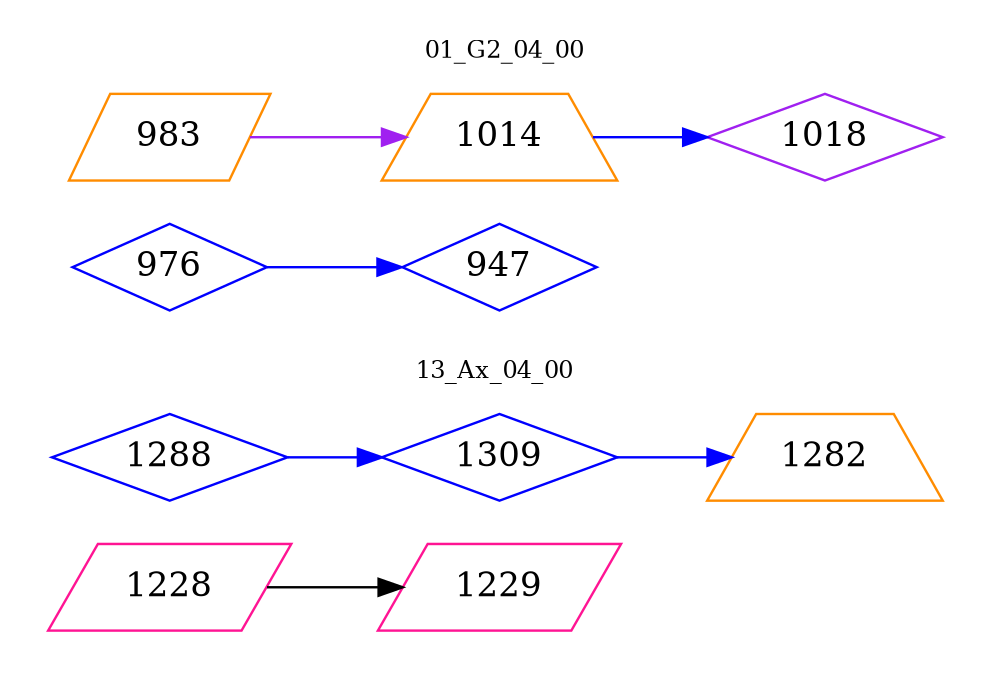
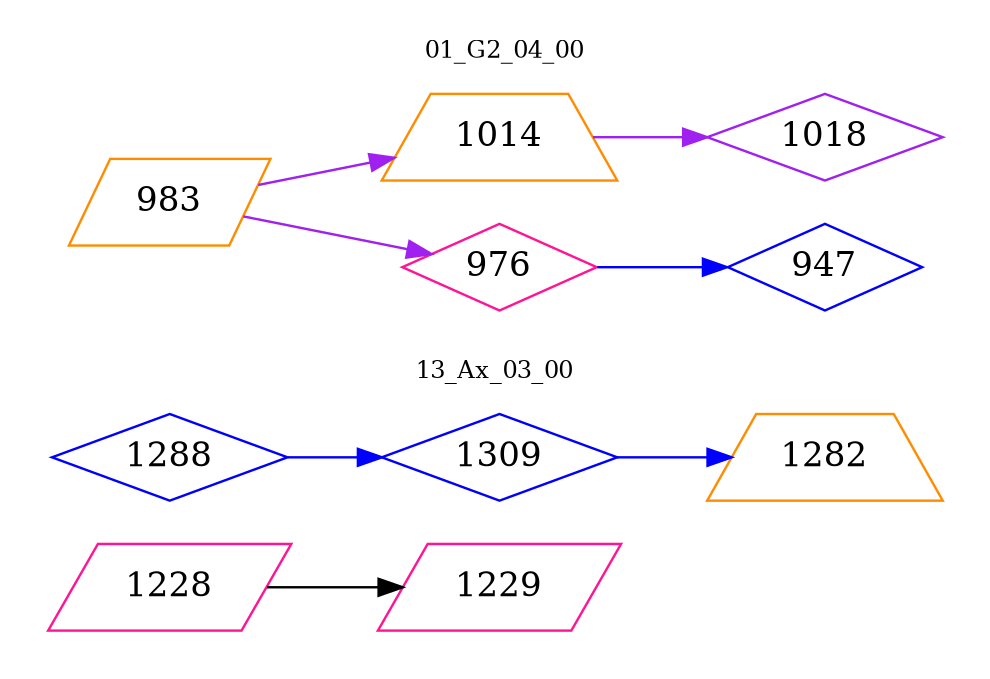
(638, 137) -> (638, 137)
none -> (325, 233)
(170, 267) -> (499, 267)
(495, 372) -> (495, 372)
